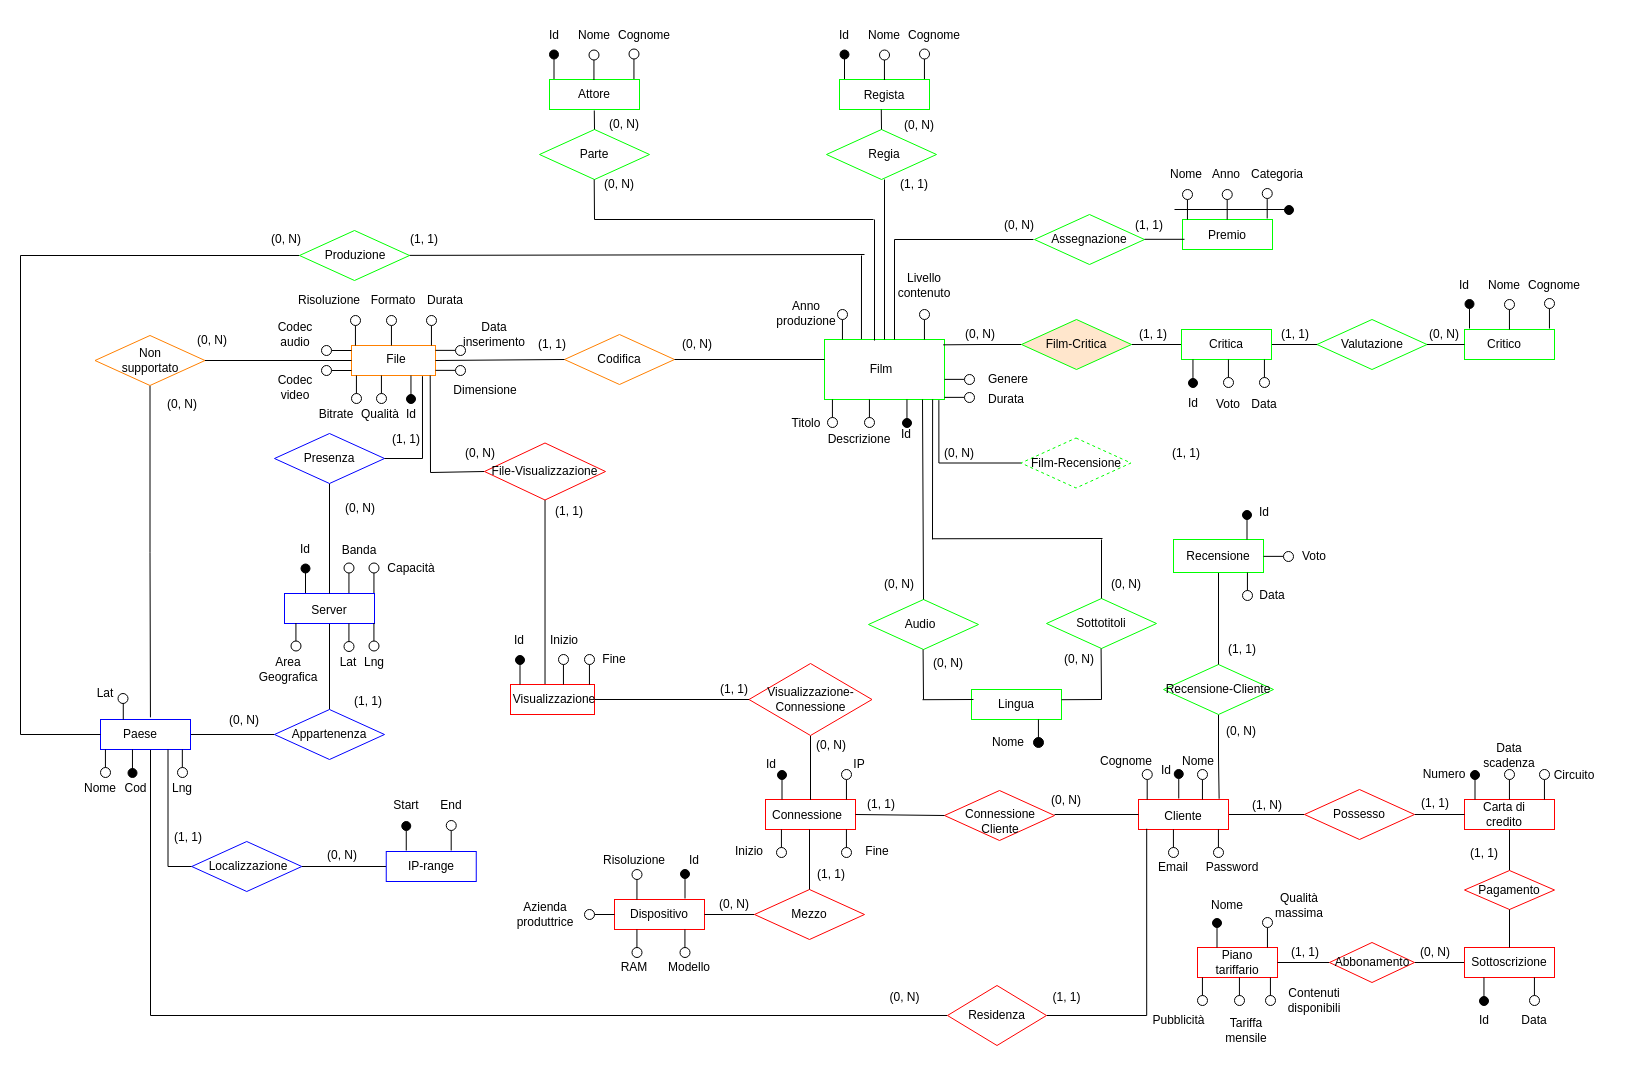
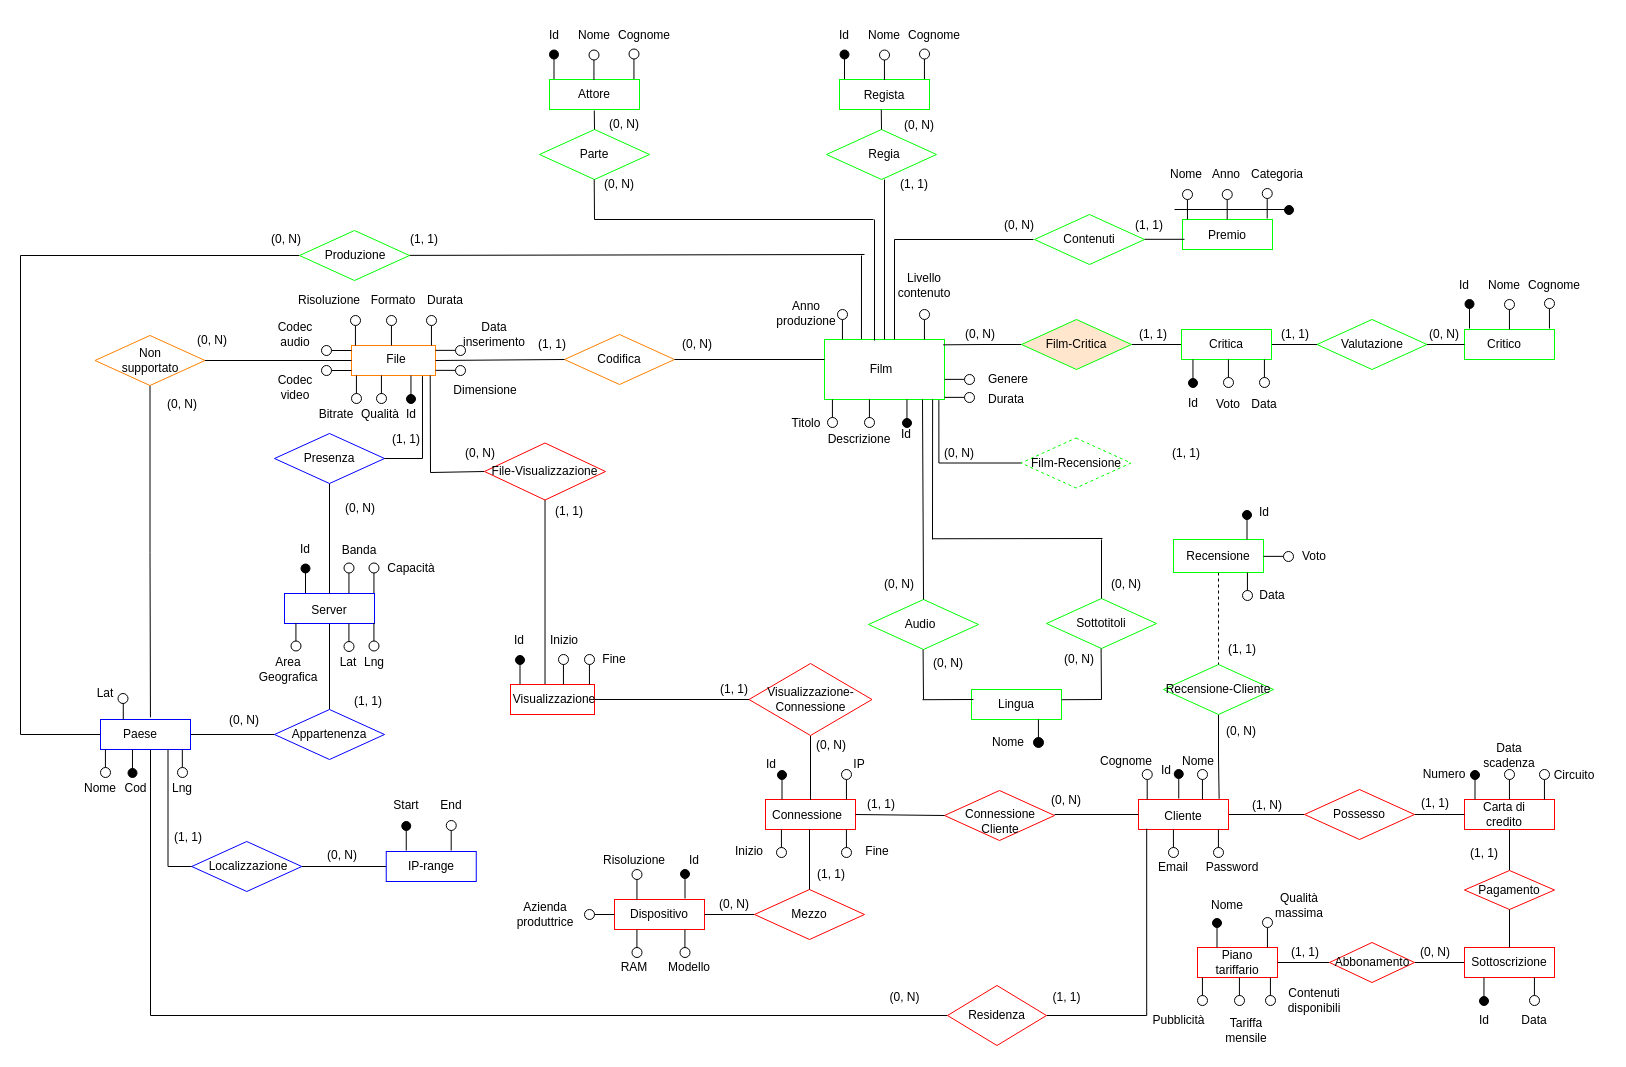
(1090, 240) -> (1090, 240)
(1219, 619) -> (1219, 619)
